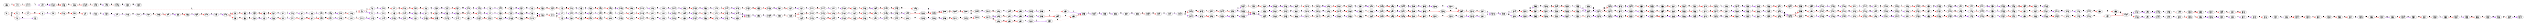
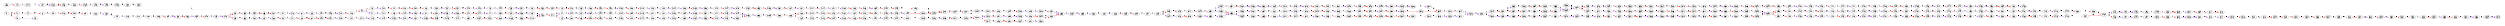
(993, 17) -> (982, 17)
